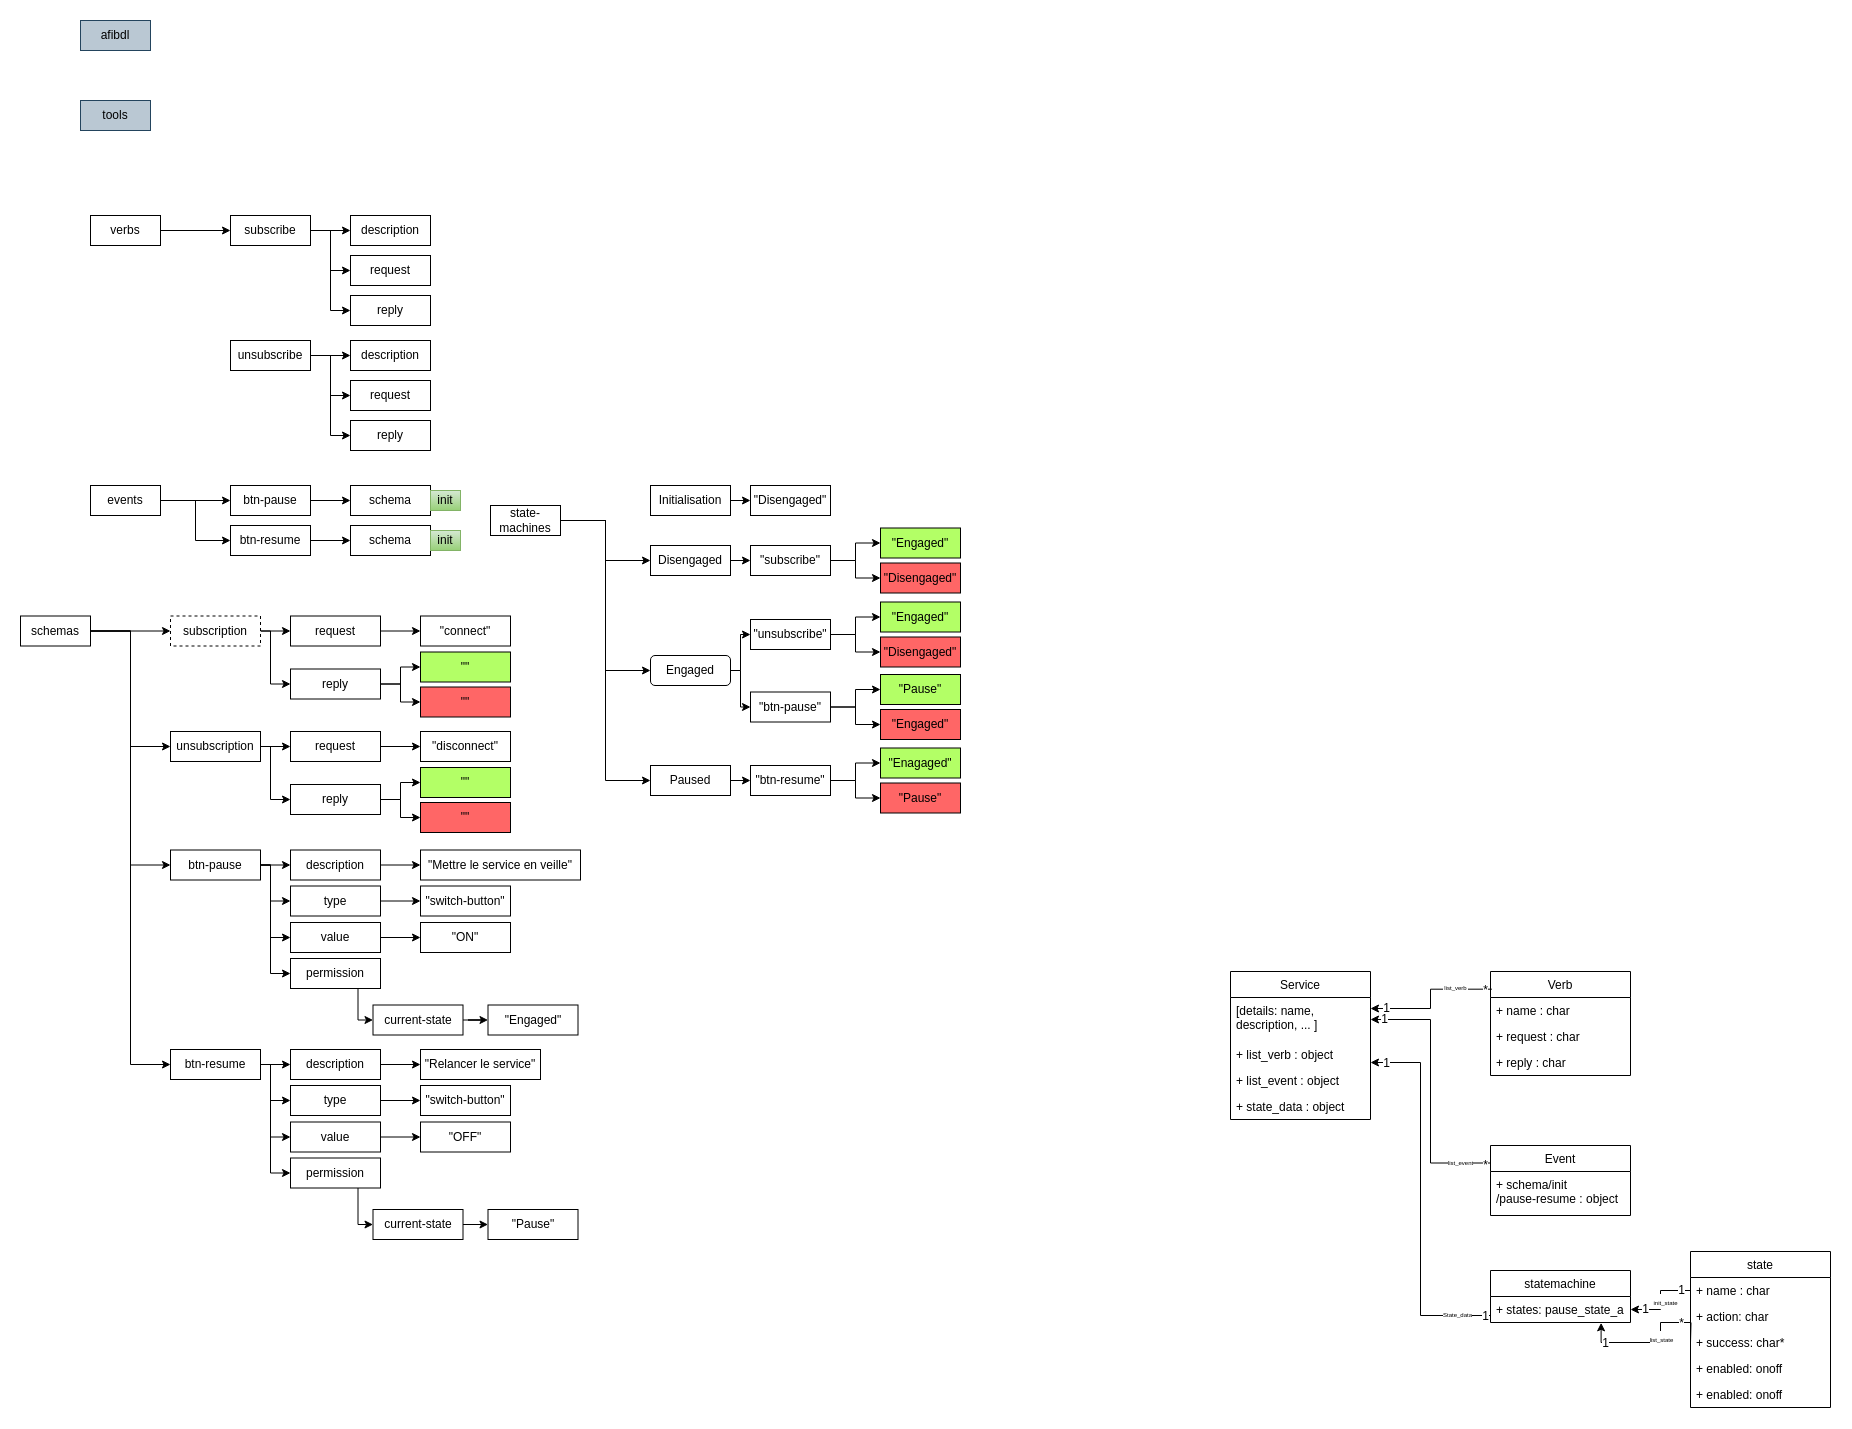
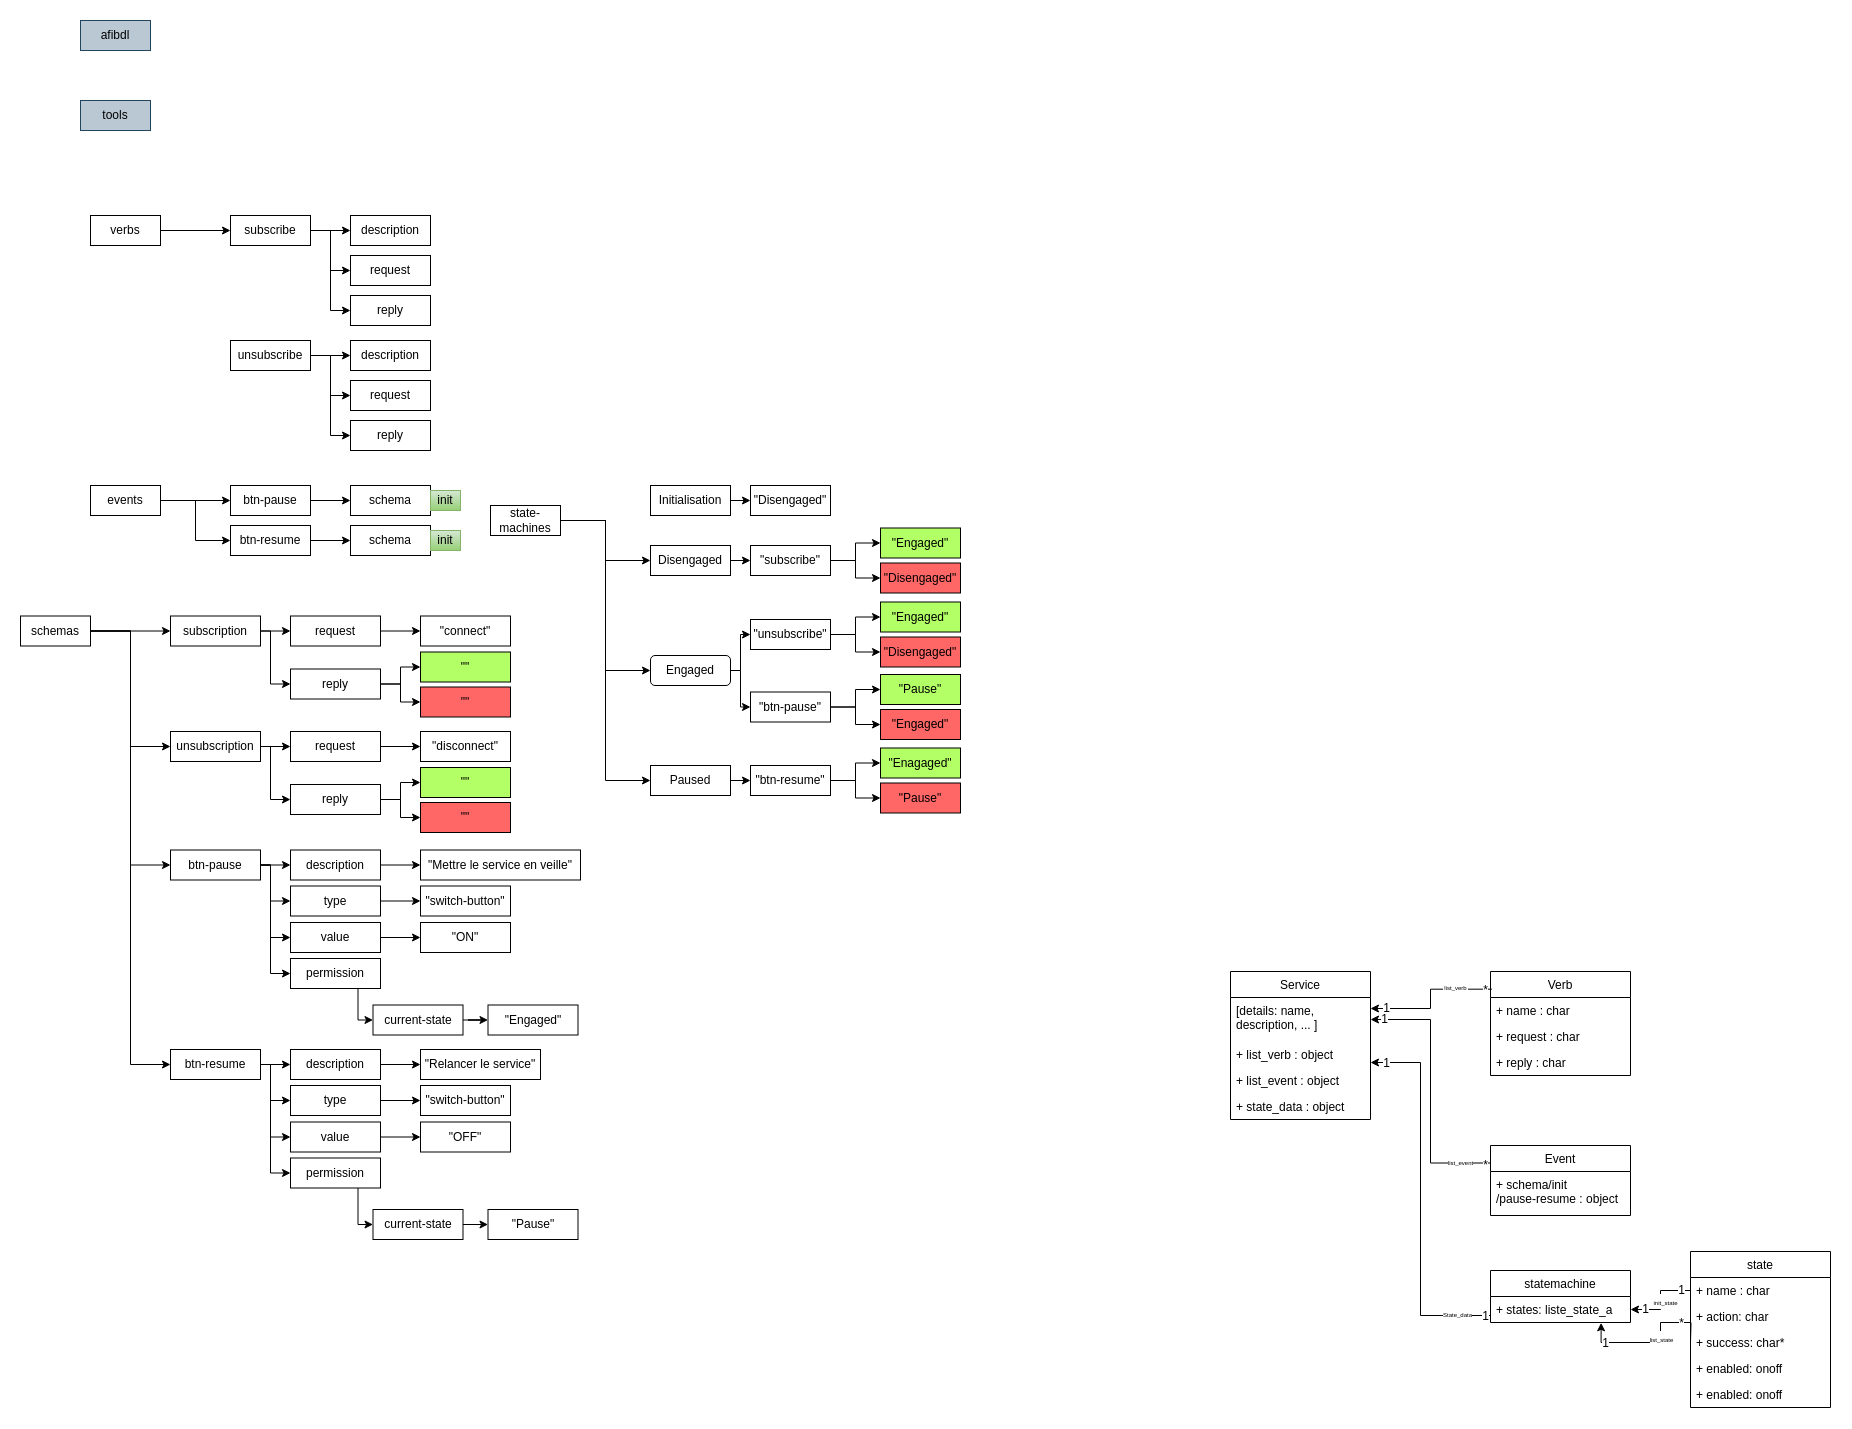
(216, 631) -> (216, 631)
(1569, 1310) -> (1565, 1310)
